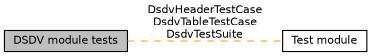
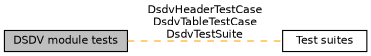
(325, 41) -> (325, 41)
